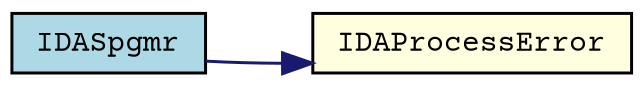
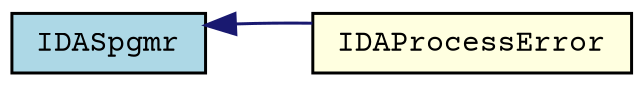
(244, 63) -> (274, 23)
